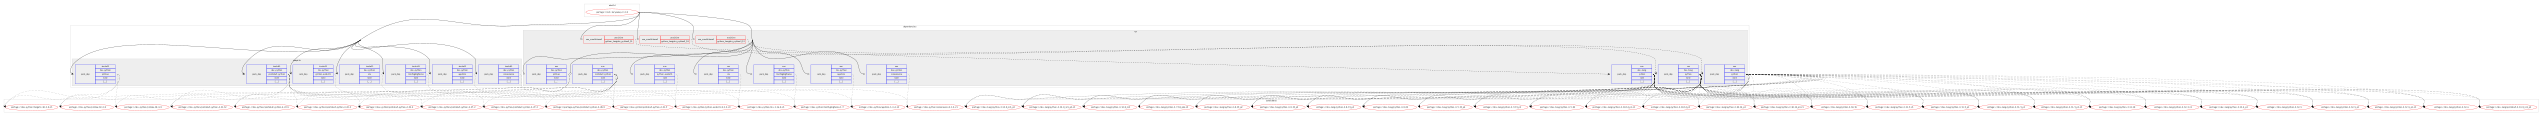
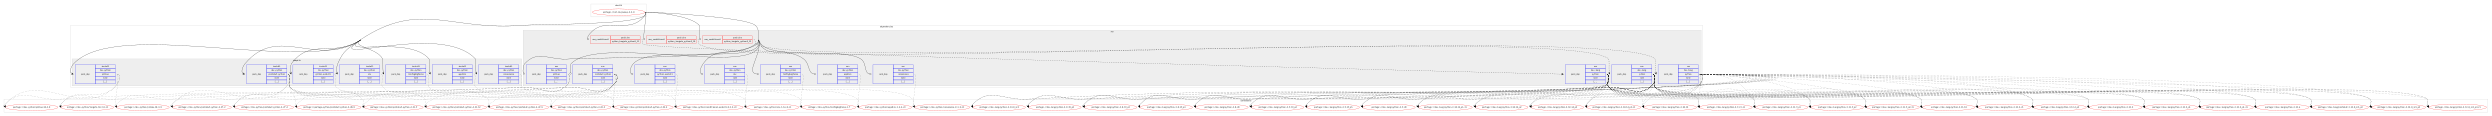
(706, 107) -> (710, 107)
(1167, 107) -> none
